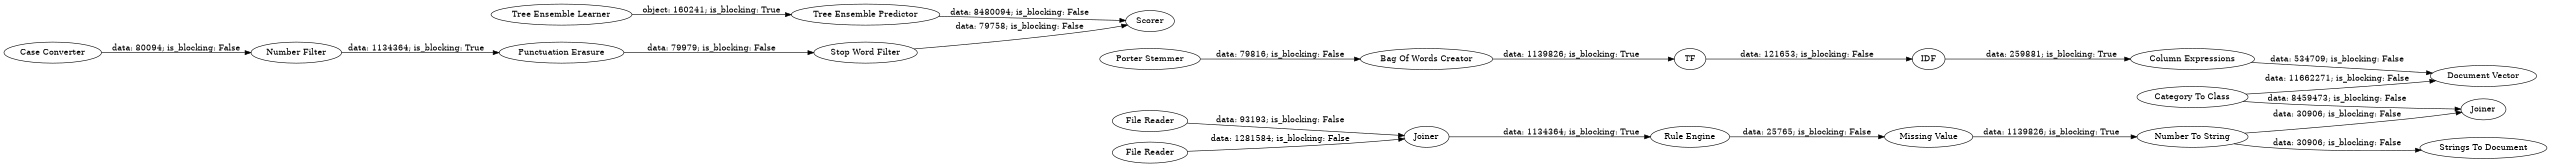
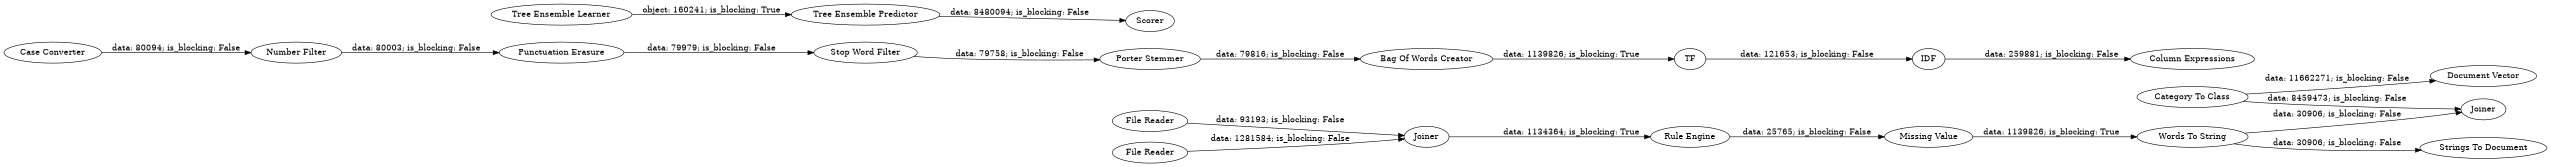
(1018, 39) -> (1004, 60)
(416, 48) -> (416, 48)
(2052, 55) -> (2052, 55)
(2339, 68) -> none
(2193, 137) -> (2193, 137)
